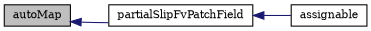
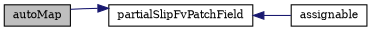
(95, 23) -> (84, 9)
